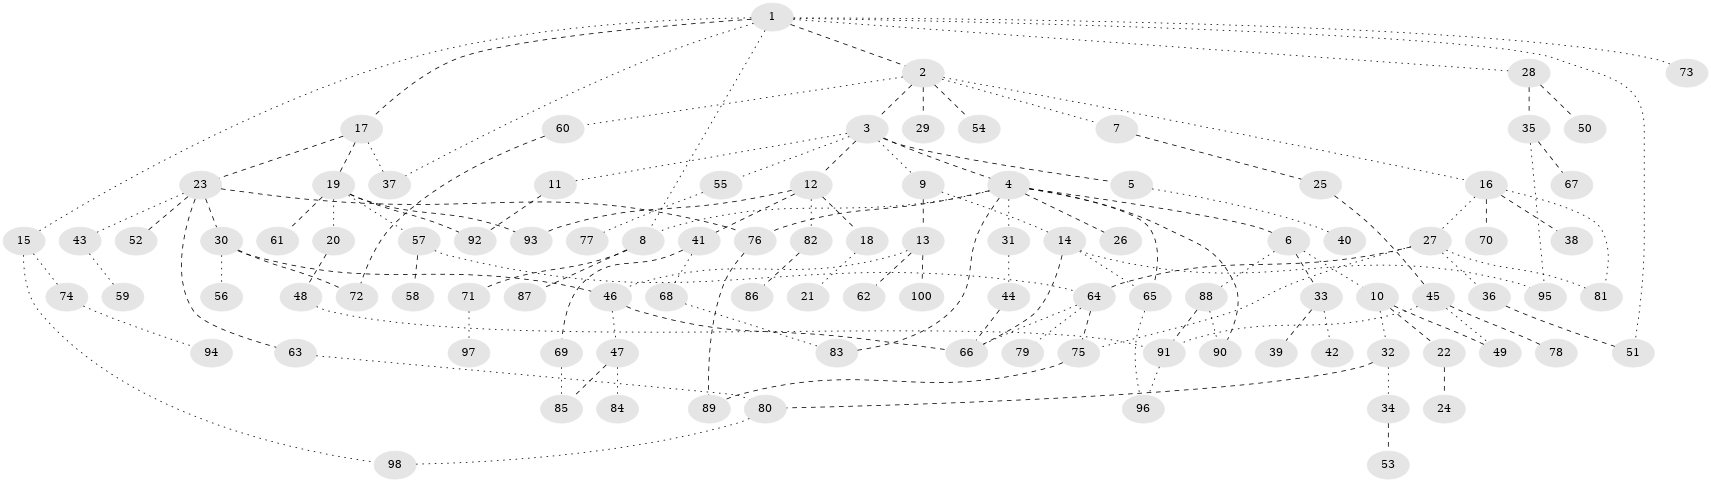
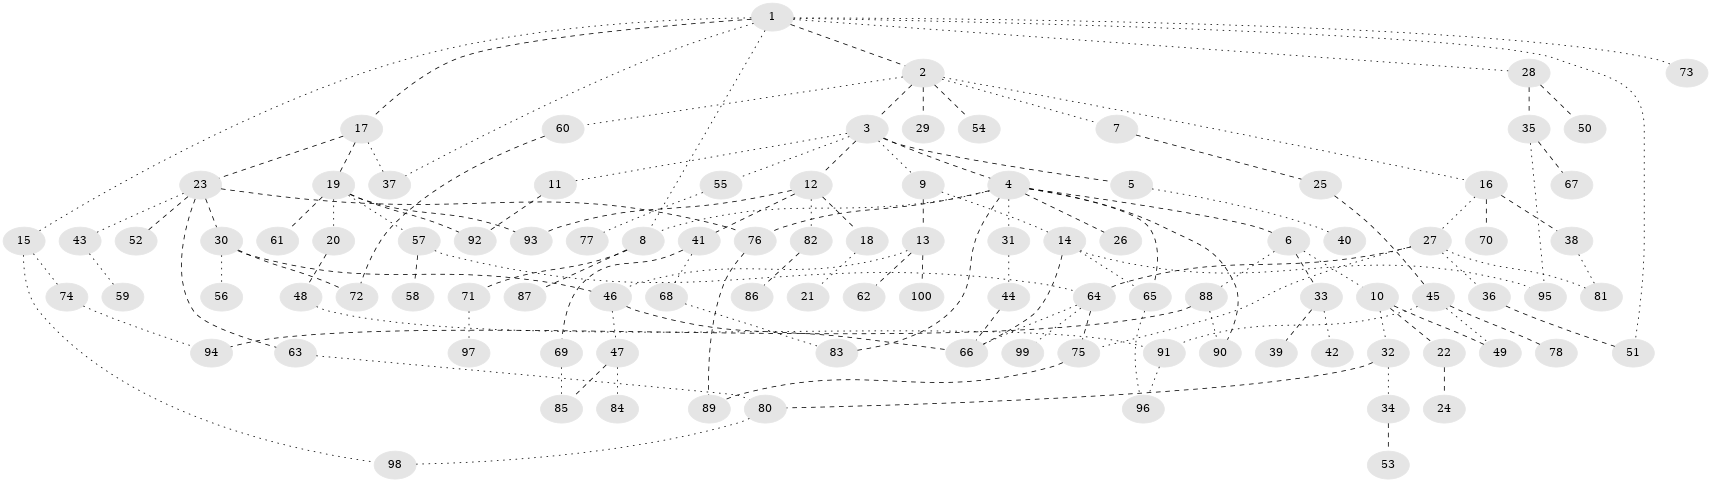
(1582, 215) -> (1587, 269)
(1190, 319) -> (711, 333)
(1023, 353) -> (1023, 353)
